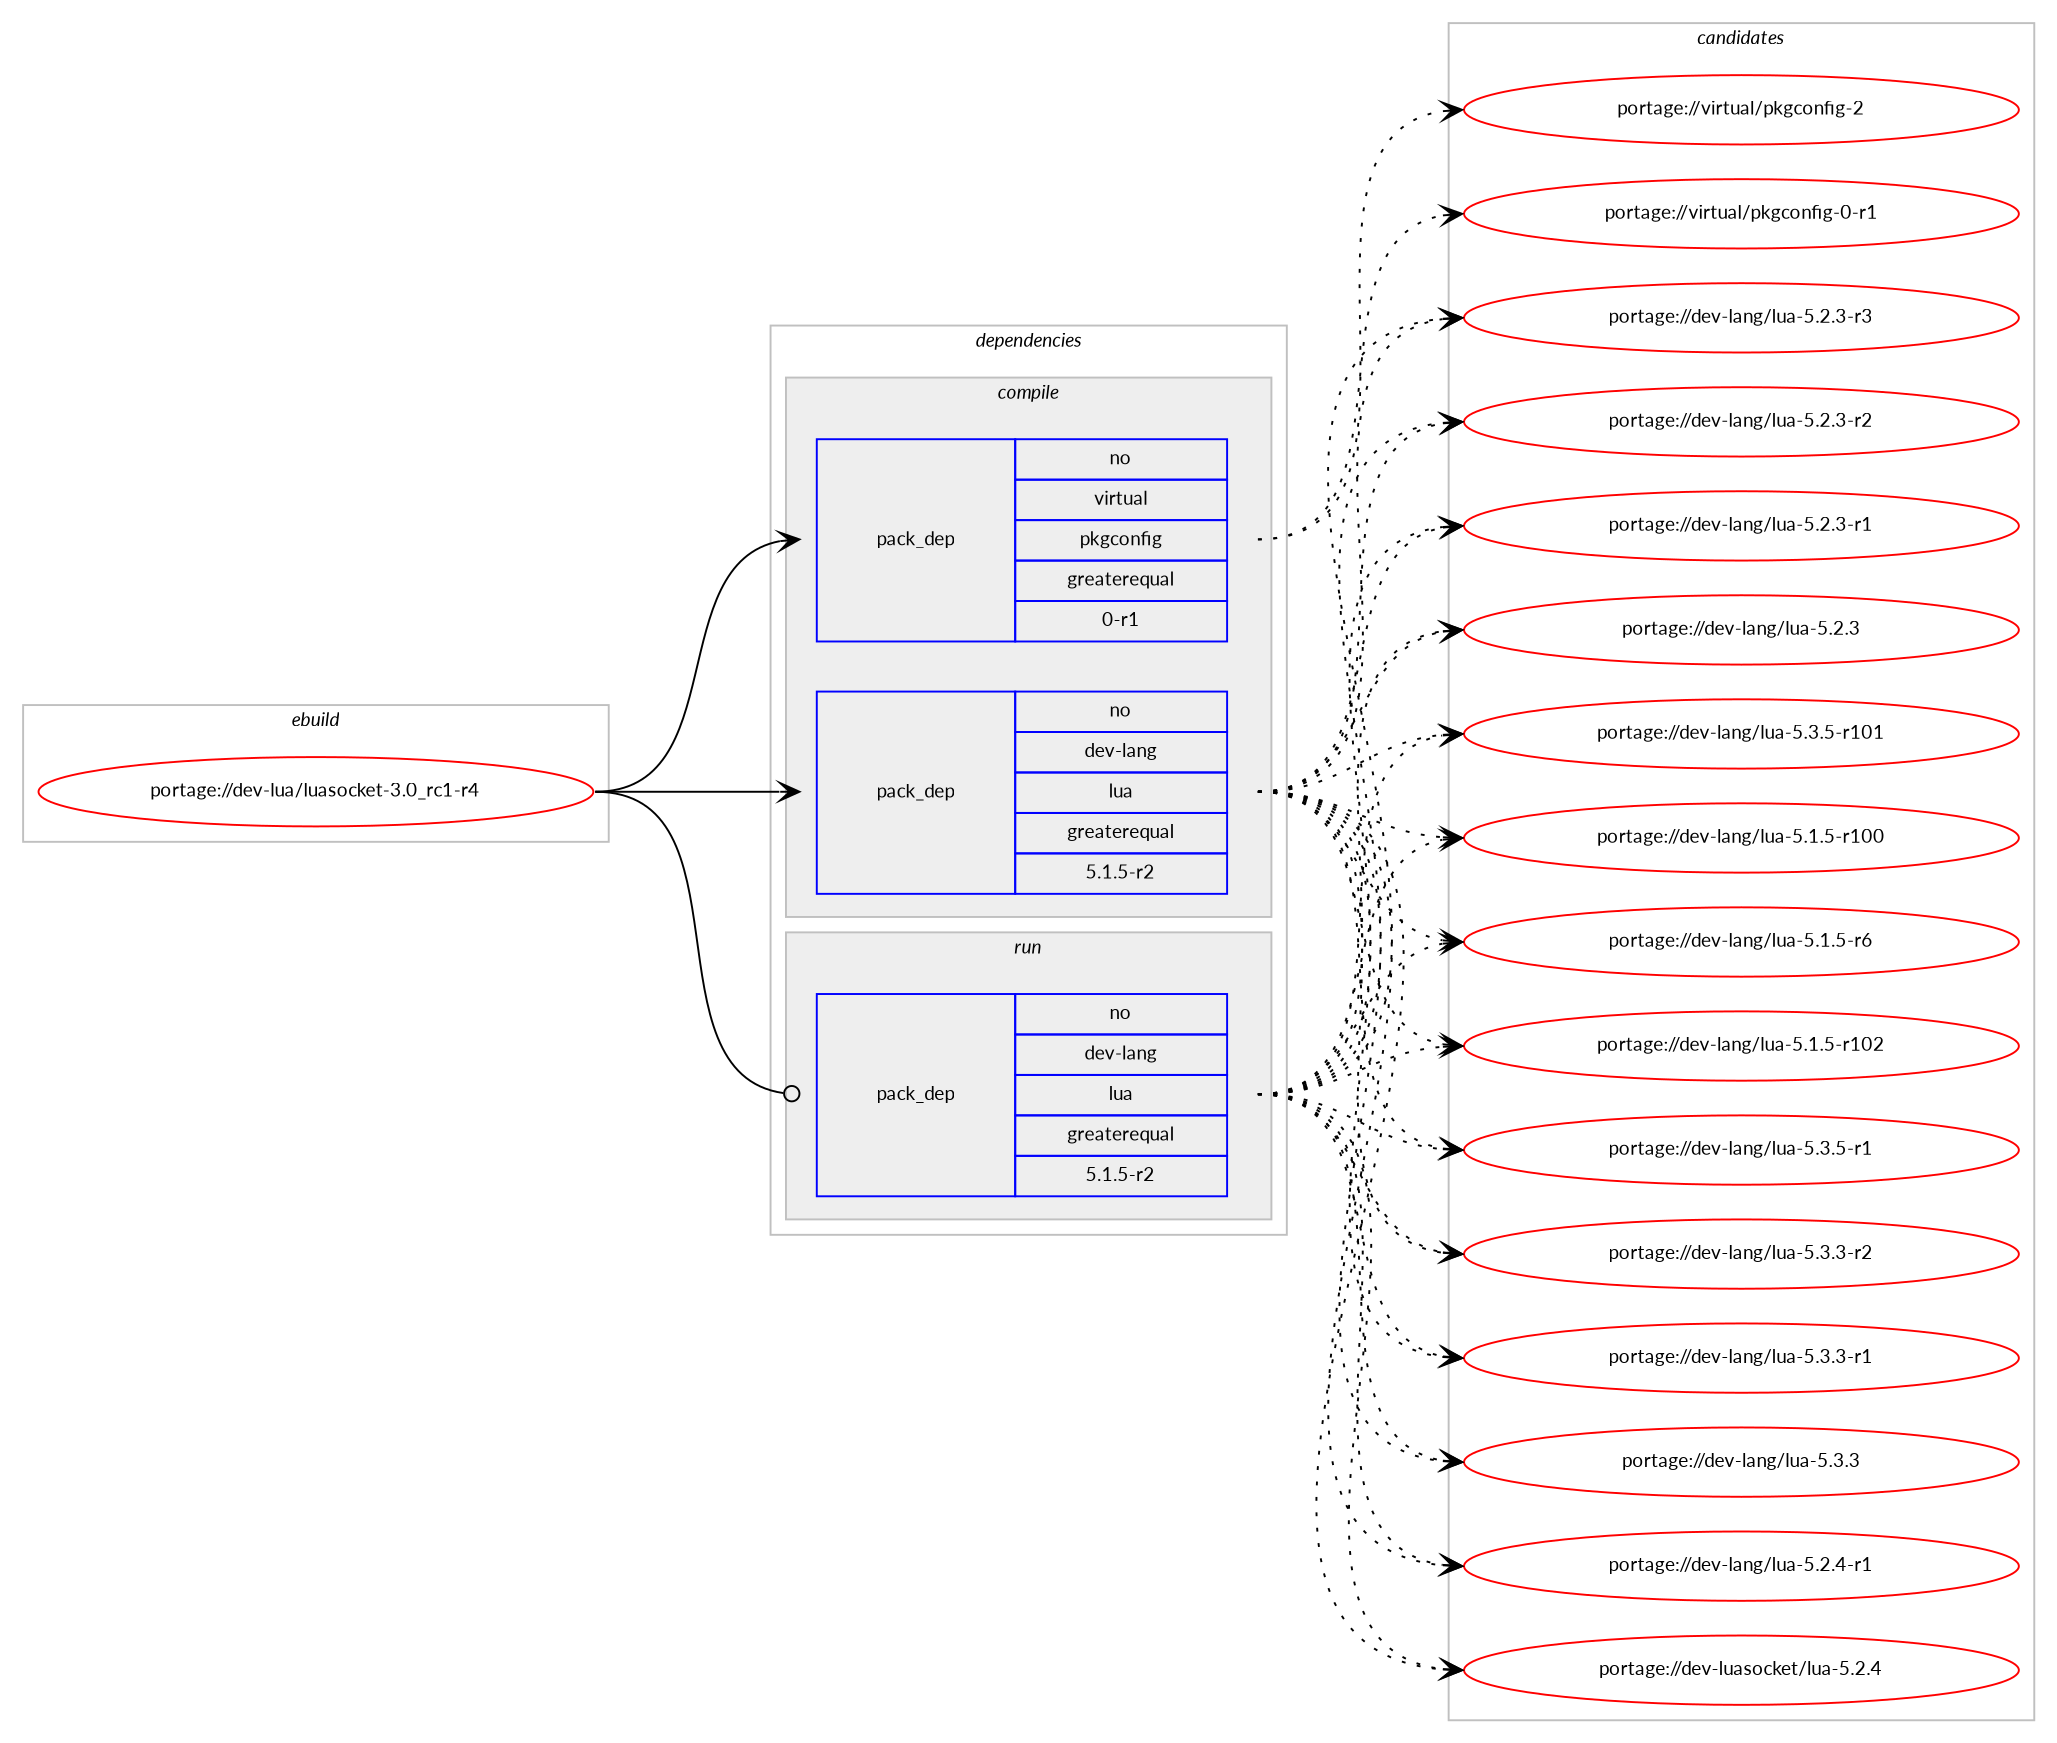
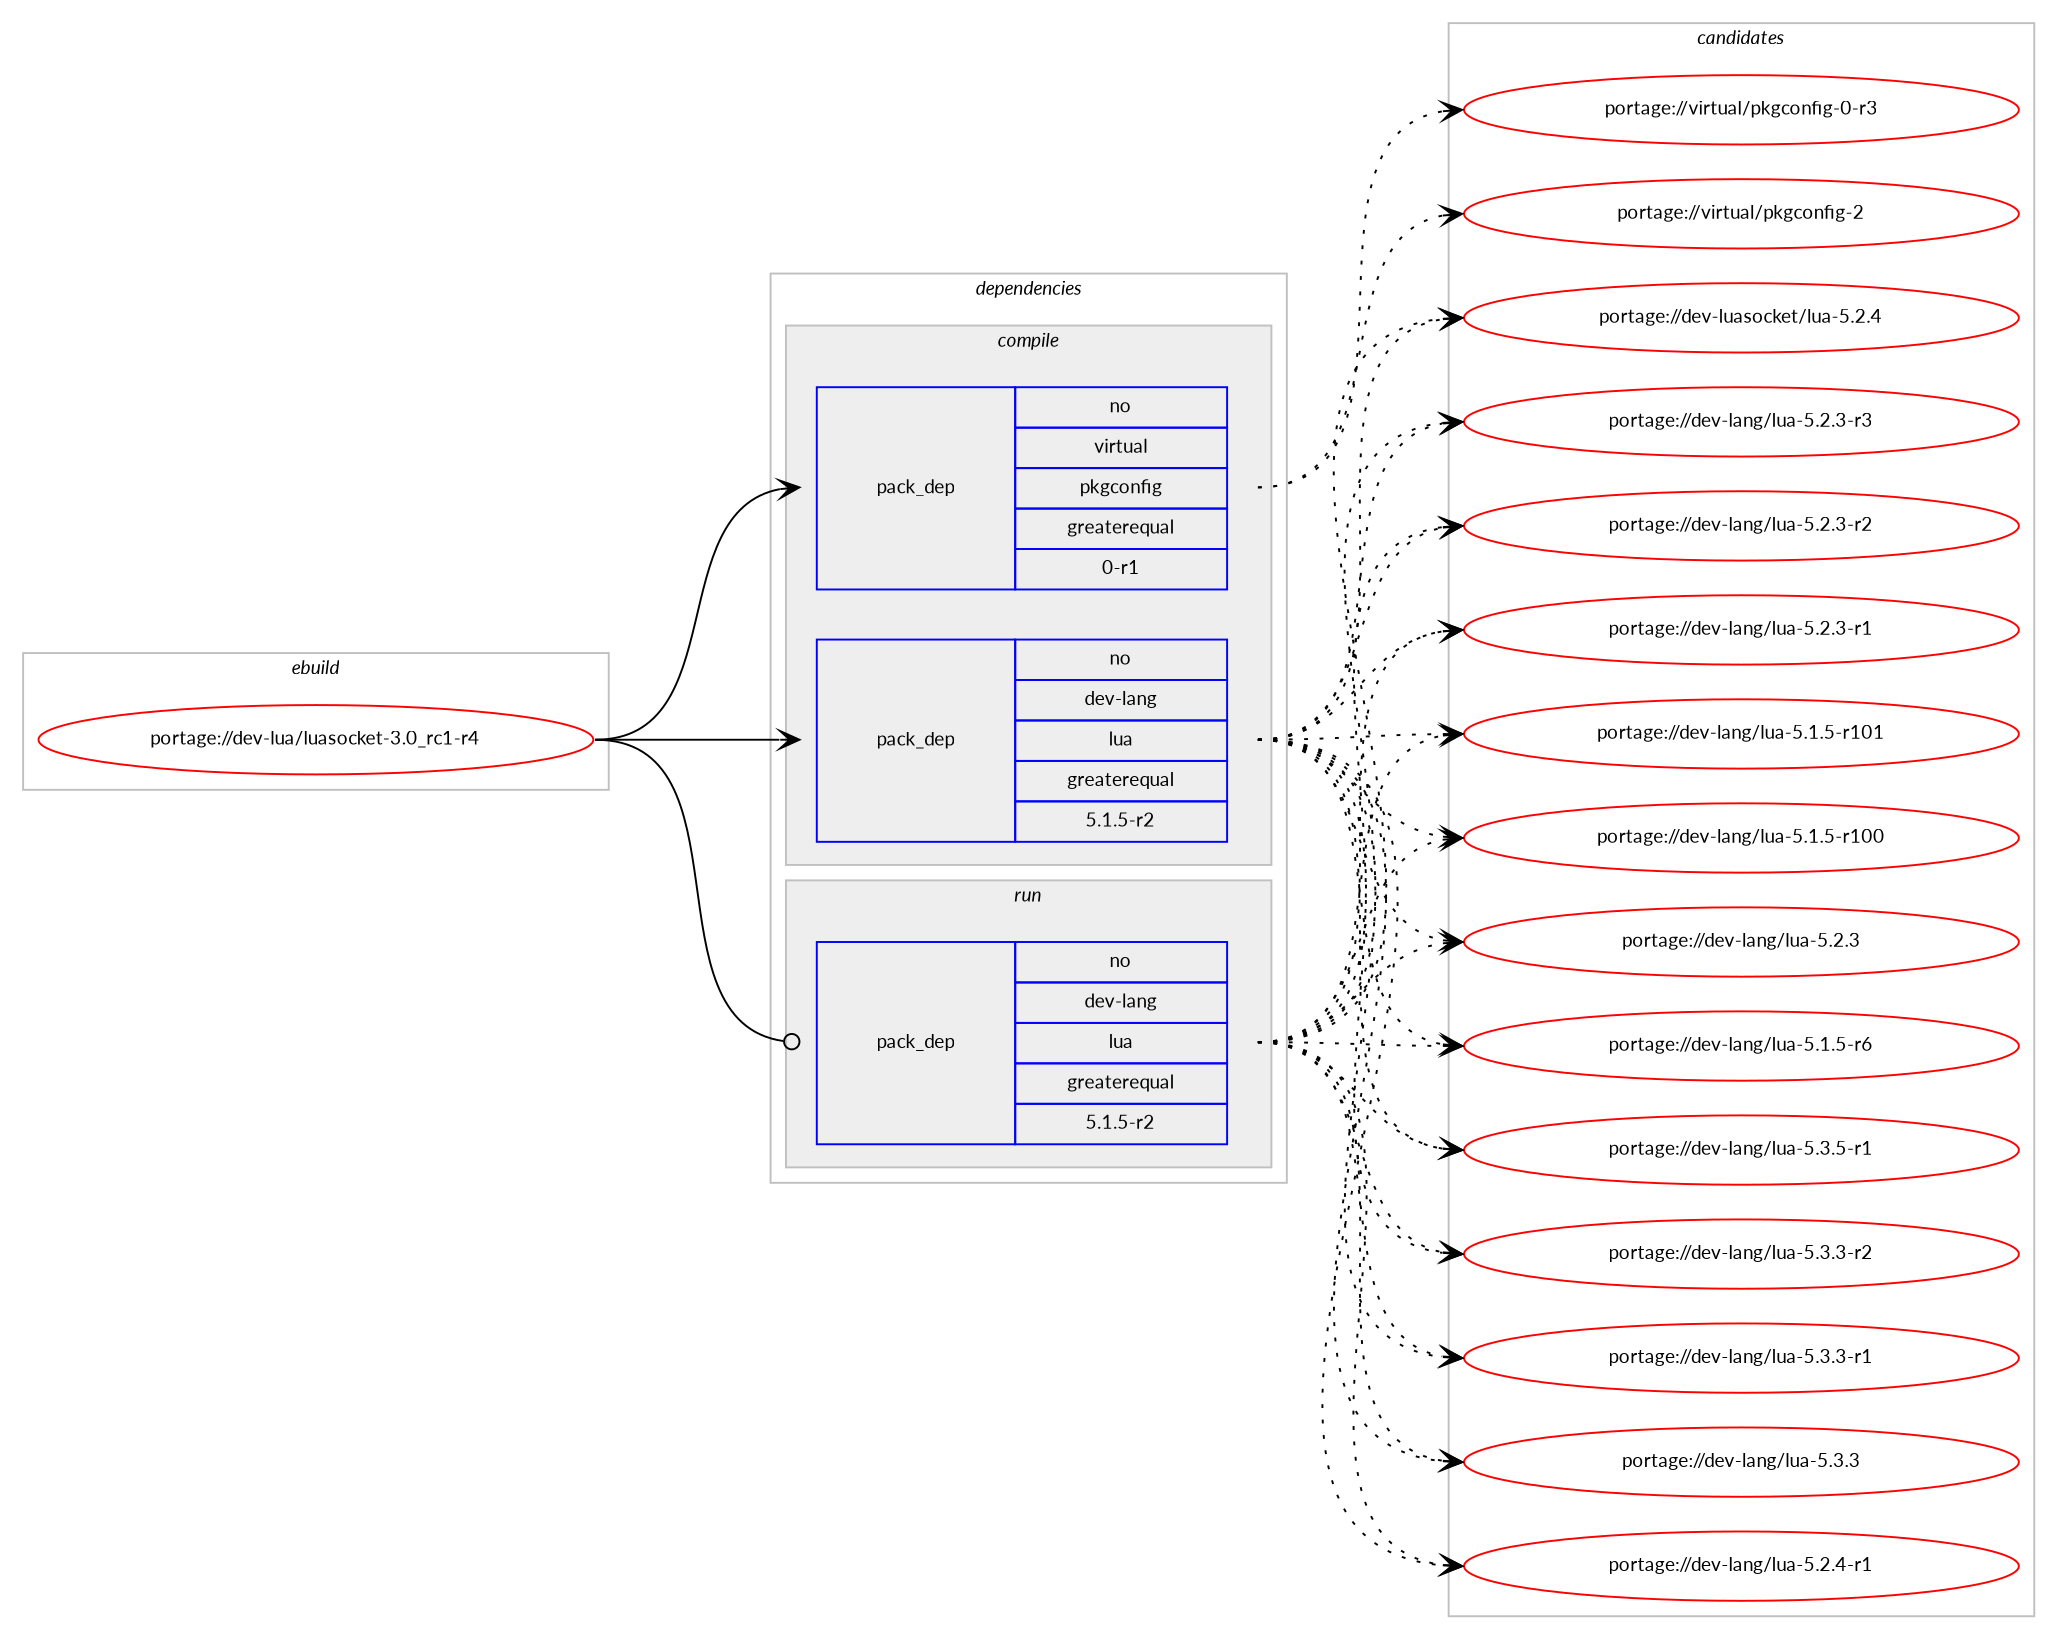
(1741, 214) -> (1741, 110)
(1741, 734) -> (1741, 734)
(1741, 1046) -> none
